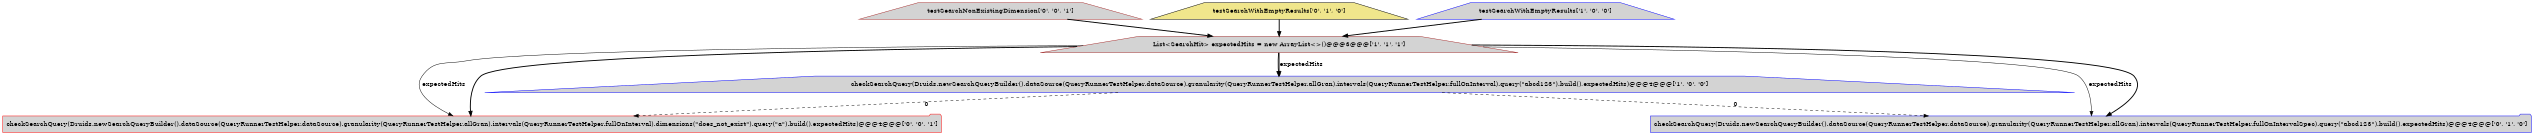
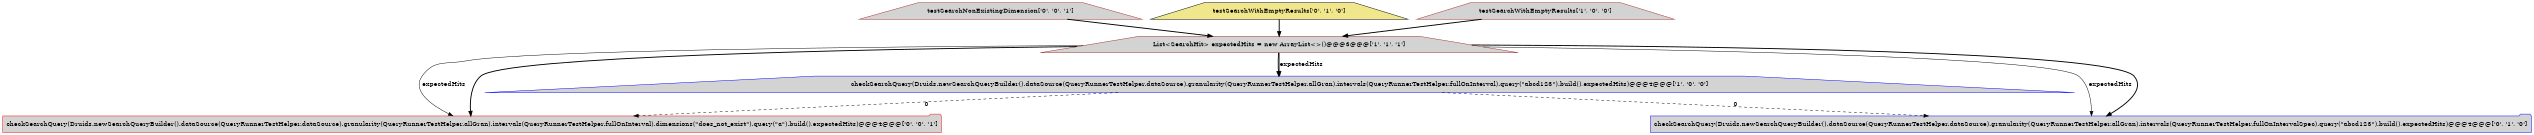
(1546, 11) -> (1546, 11)
